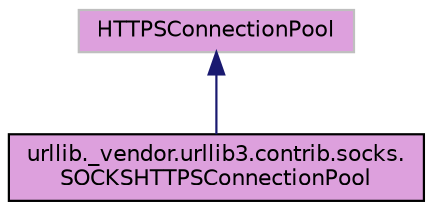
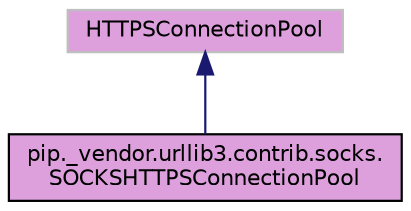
(216, 168) -> (205, 168)
